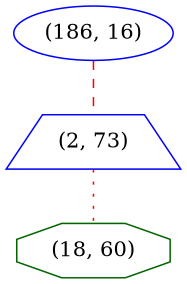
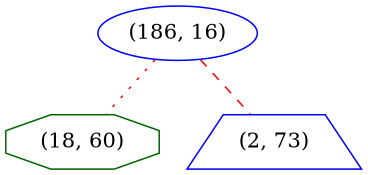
(93, 196) -> (131, 87)
